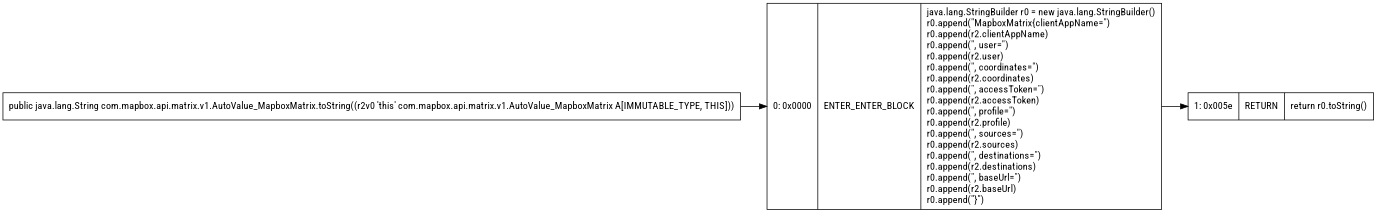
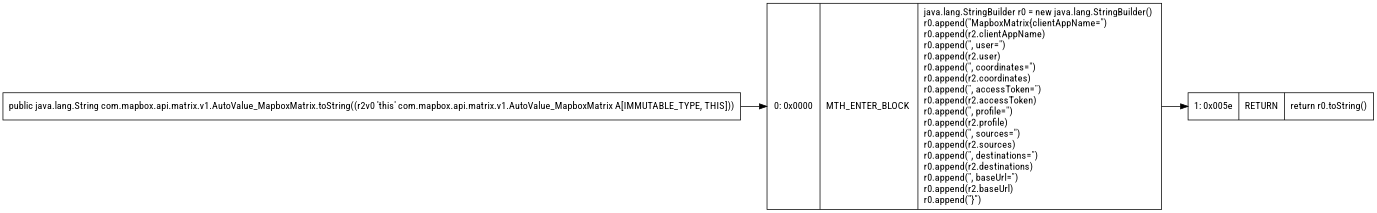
(869, 106) -> (868, 106)
